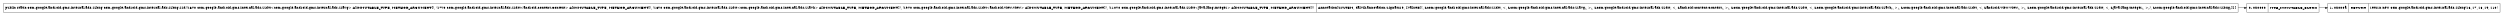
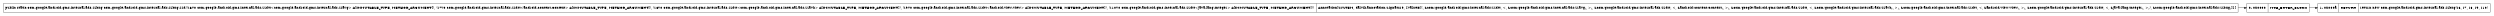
(2294, 8) -> (2289, 8)
